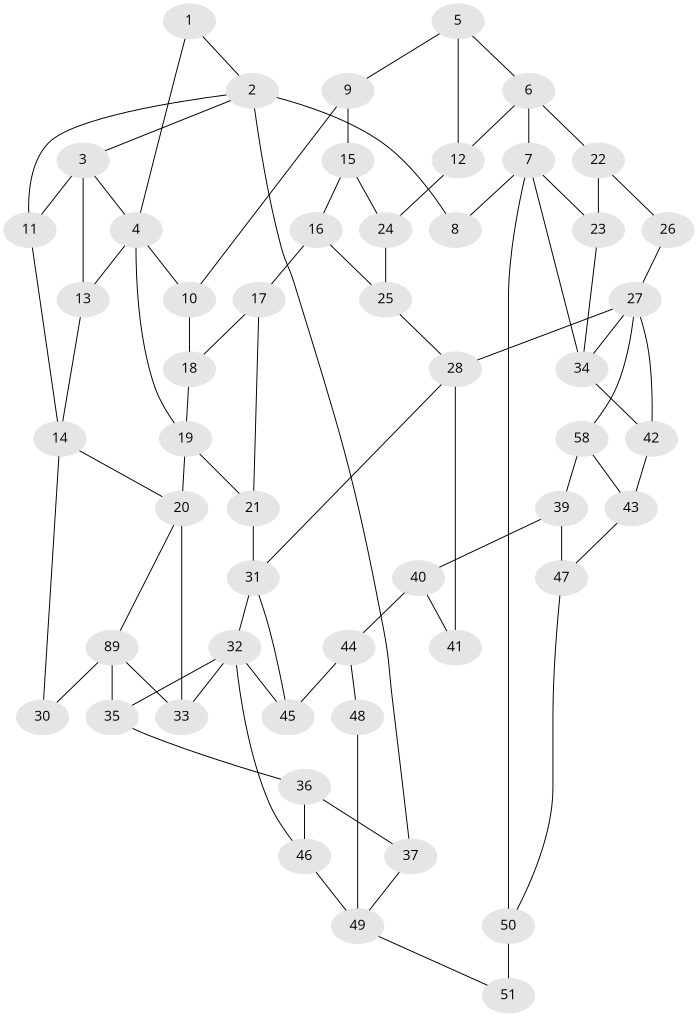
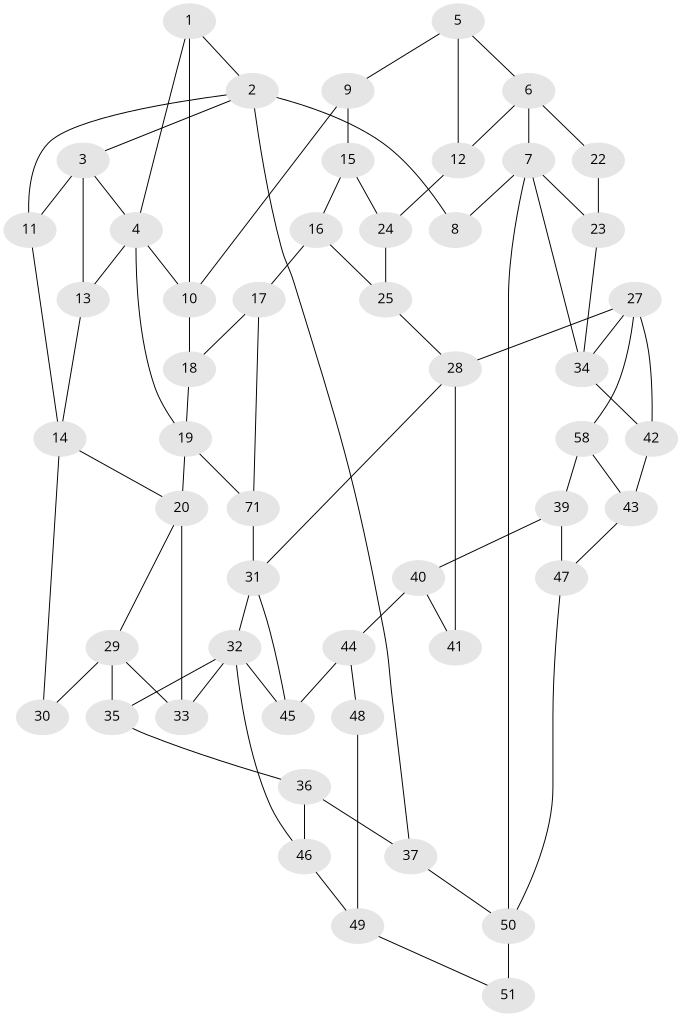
none -> (189, 160)
(668, 230) -> none
(253, 508) -> (253, 508)
(112, 648) -> (112, 648)
(384, 891) -> (460, 891)
